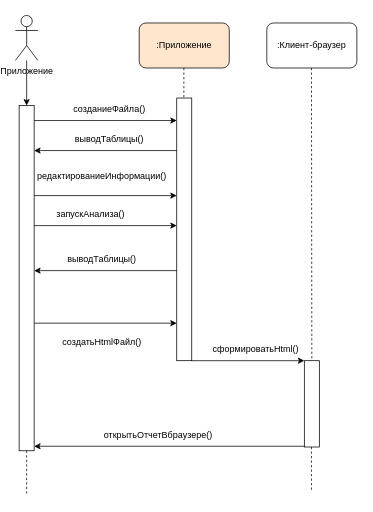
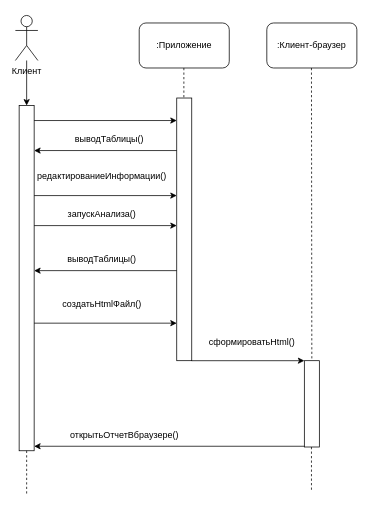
(184, 45) -> (184, 45)
(27, 71) -> (27, 71)
(109, 109) -> none
(90, 214) -> (102, 214)
(102, 342) -> (102, 304)
(255, 349) -> (252, 342)
(158, 435) -> (124, 435)
